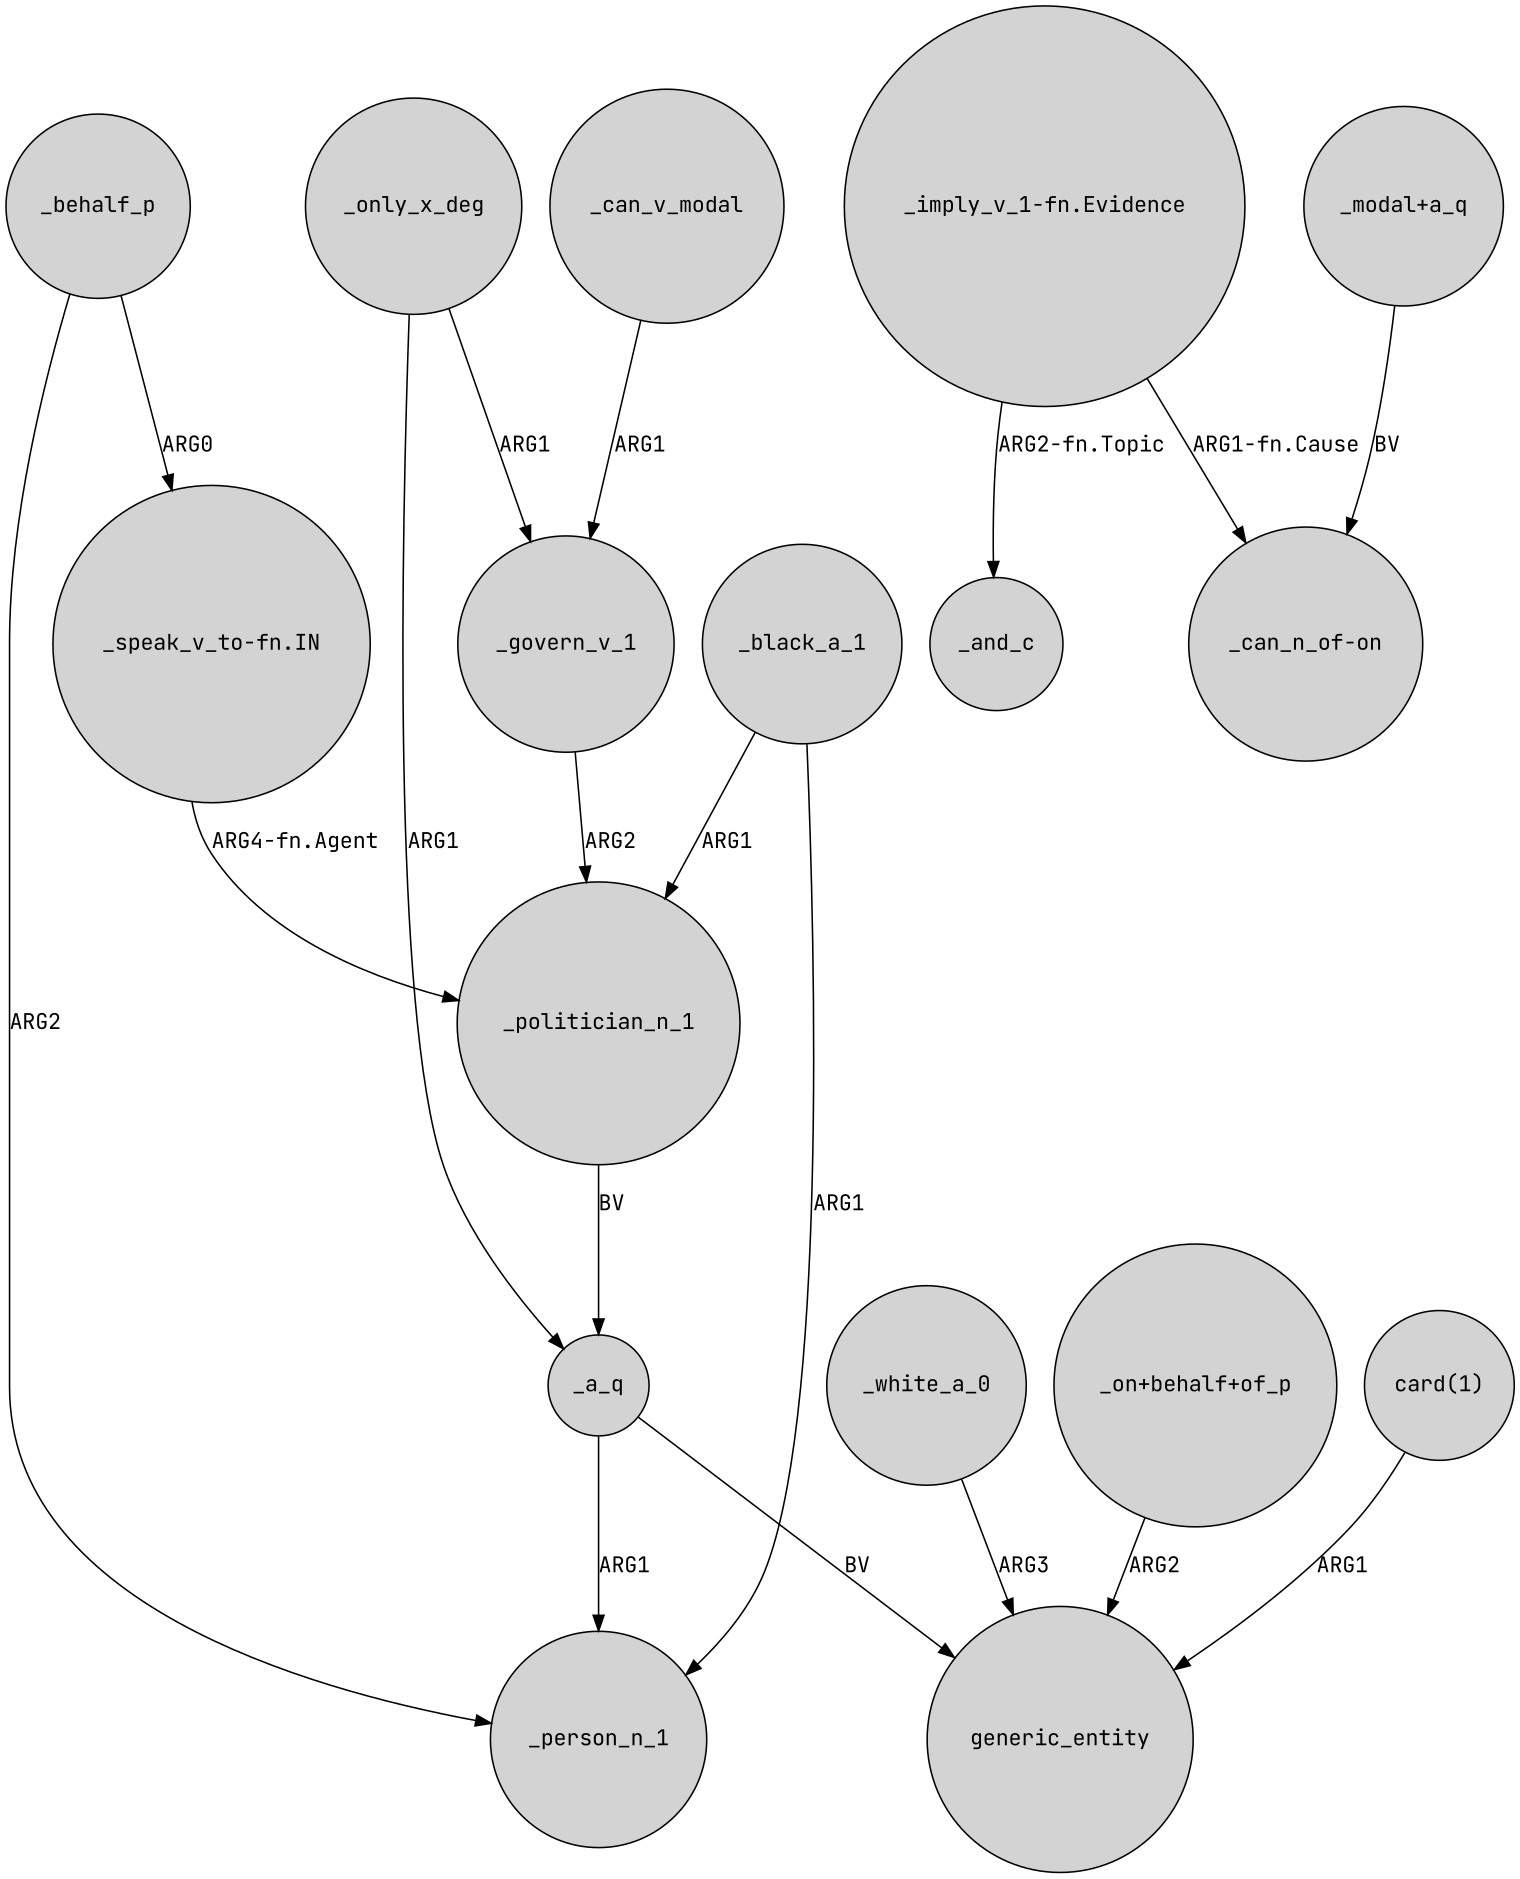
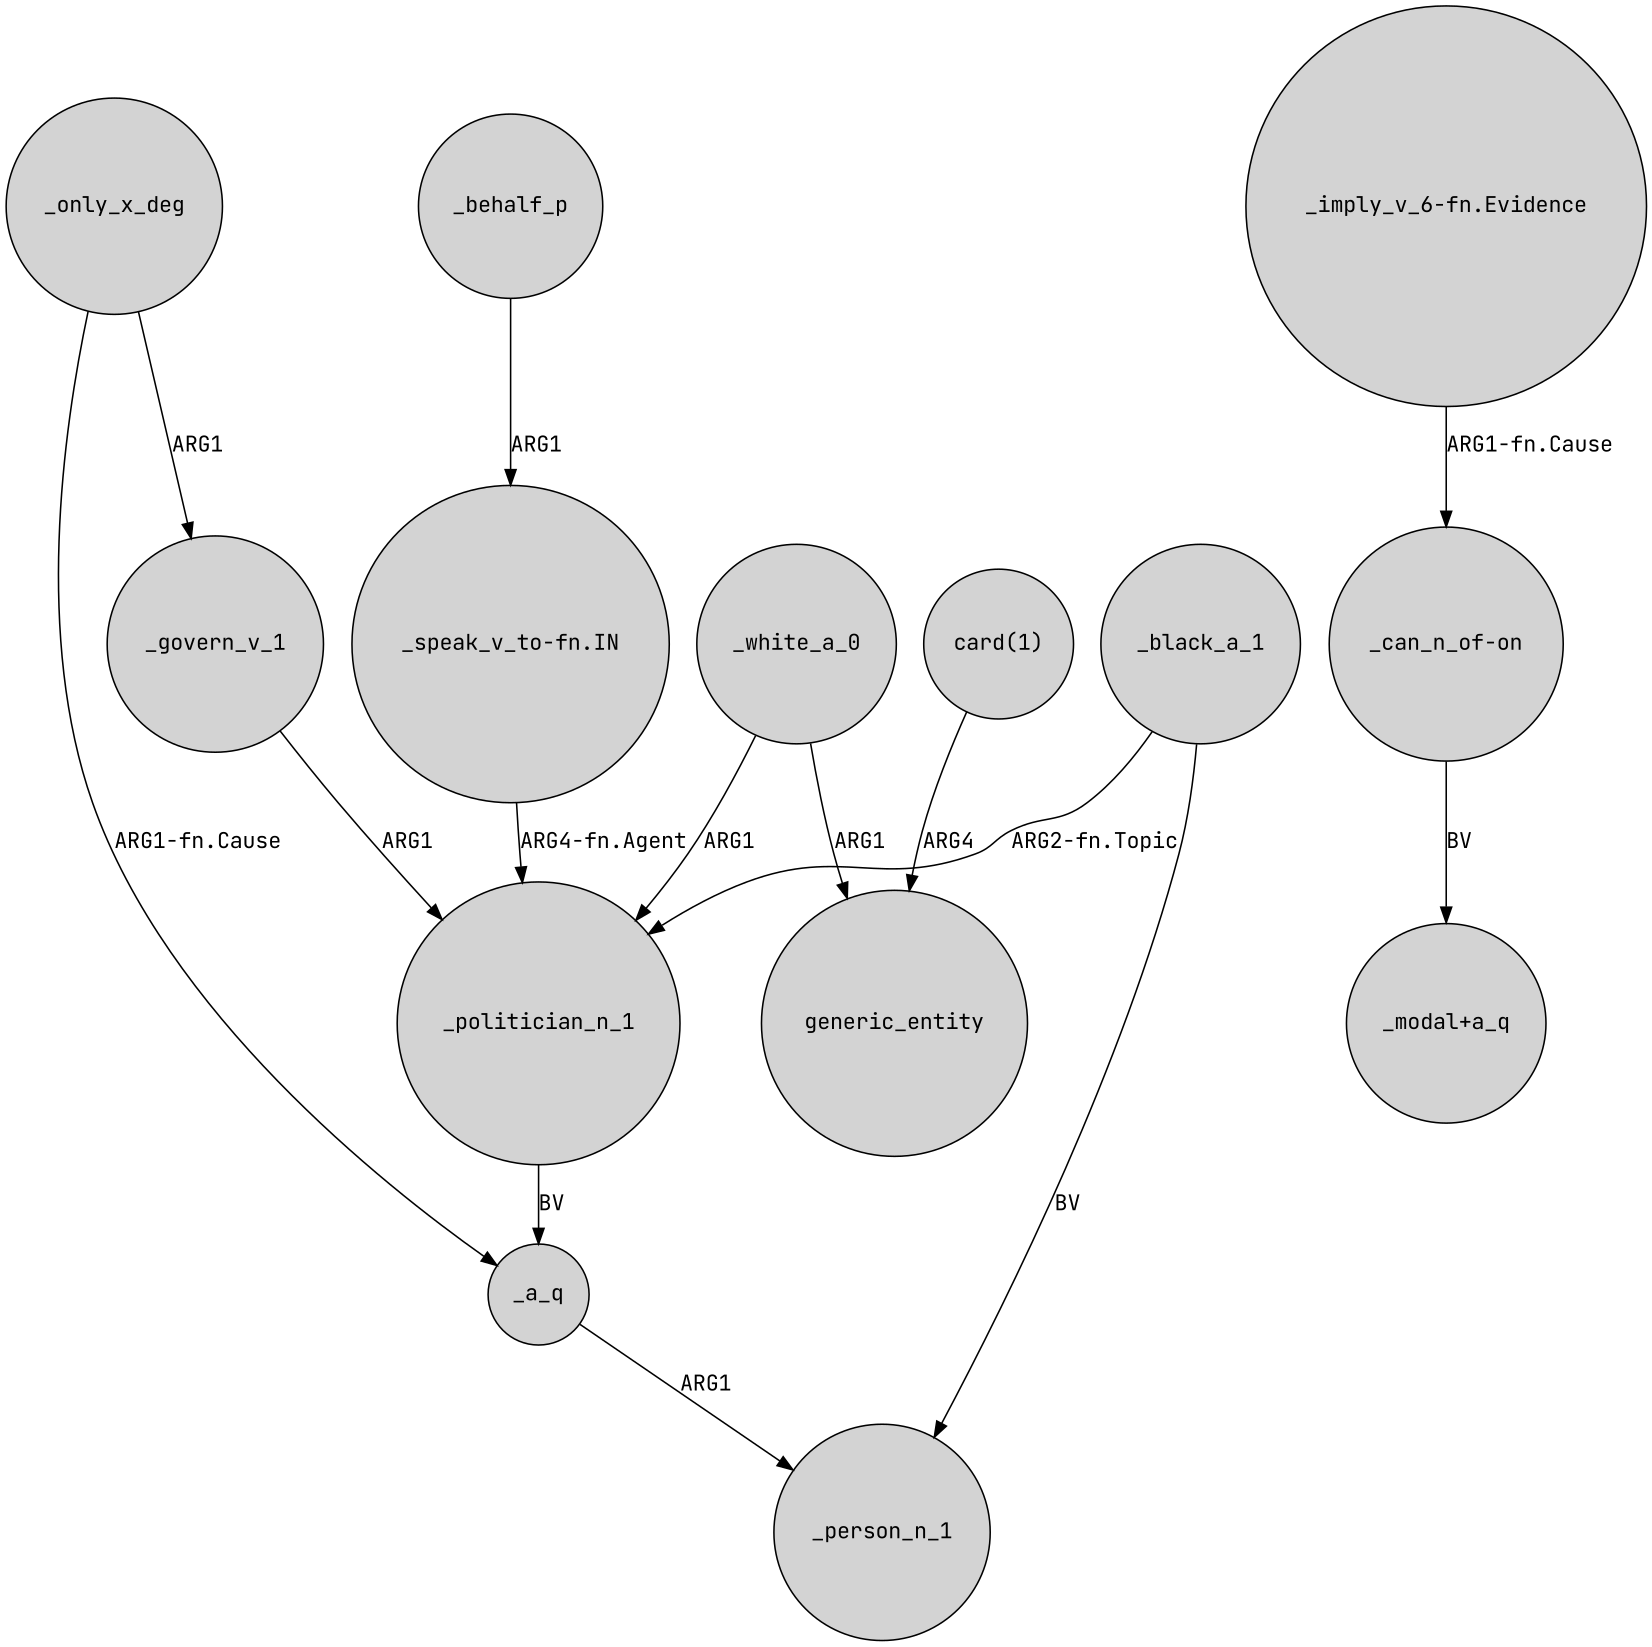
(667, 206) -> none
(1045, 206) -> (1446, 206)
(1379, 413) -> (1446, 834)
(188, 446) -> (537, 446)
(996, 644) -> none
none -> (706, 825)
(434, 842) -> (198, 842)
(611, 842) -> (408, 842)
(728, 842) -> (1095, 842)
(10, 1146) -> none
(839, 1204) -> (1068, 1204)
(1195, 1385) -> none
(790, 1533) -> none
(1024, 1566) -> (860, 842)
(1343, 1566) -> (949, 842)
